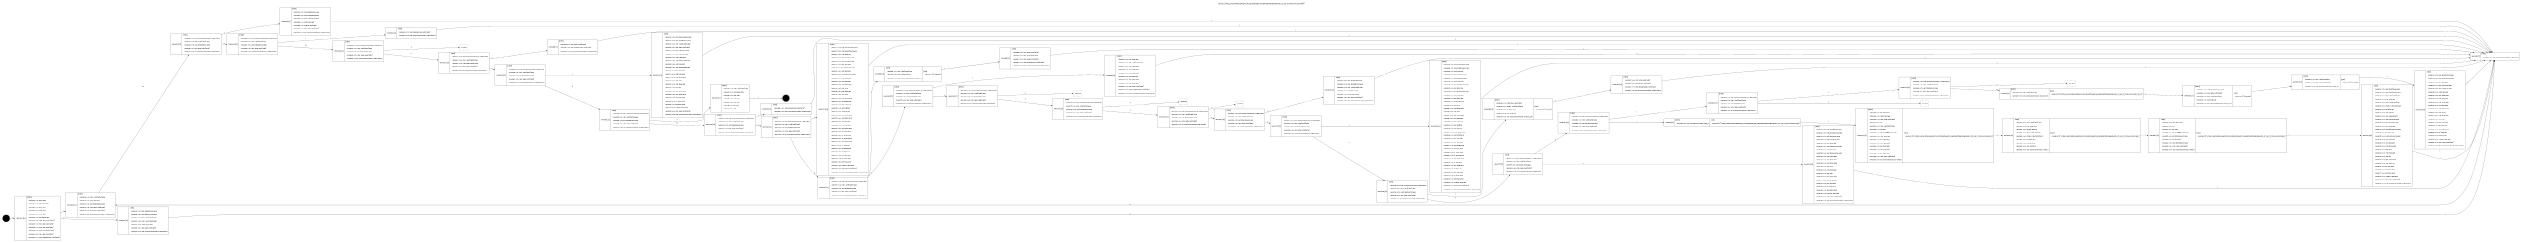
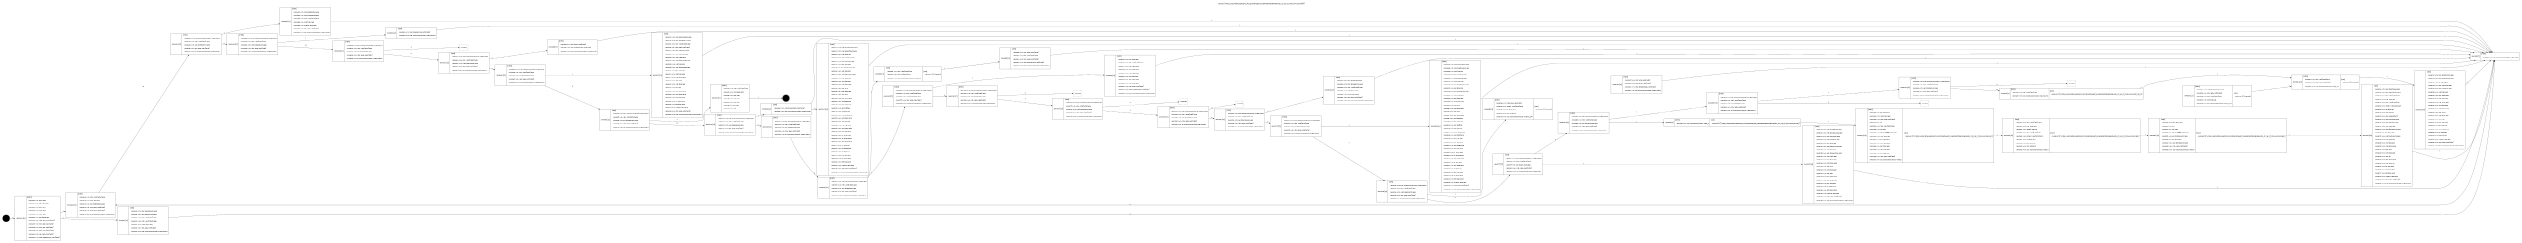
(2163, 95) -> (2214, 76)
(1581, 96) -> none
(813, 118) -> (814, 109)
